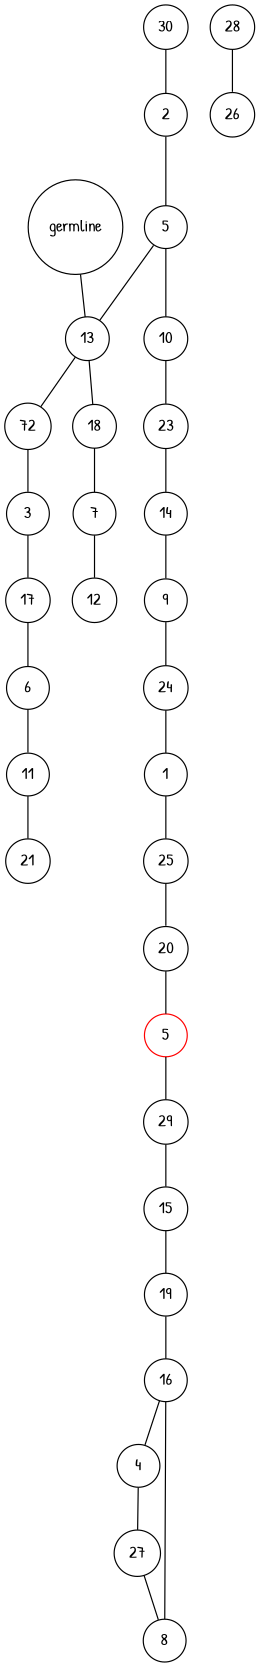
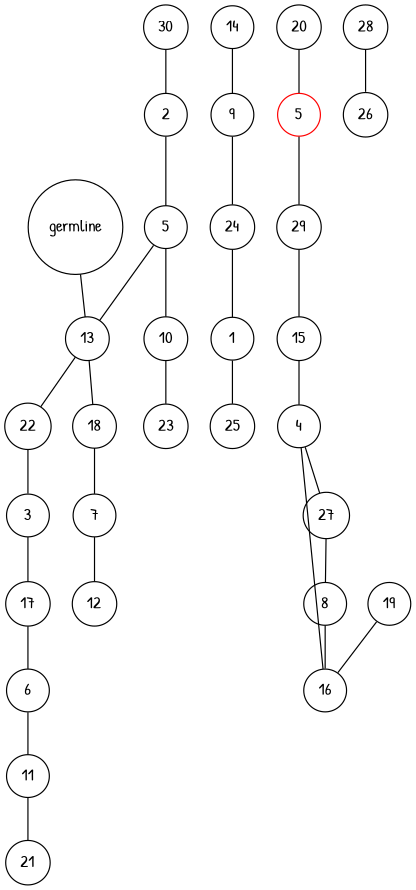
(28, 426) -> (28, 426)
(166, 471) -> none
(166, 905) -> none
(166, 1252) -> (299, 383)
